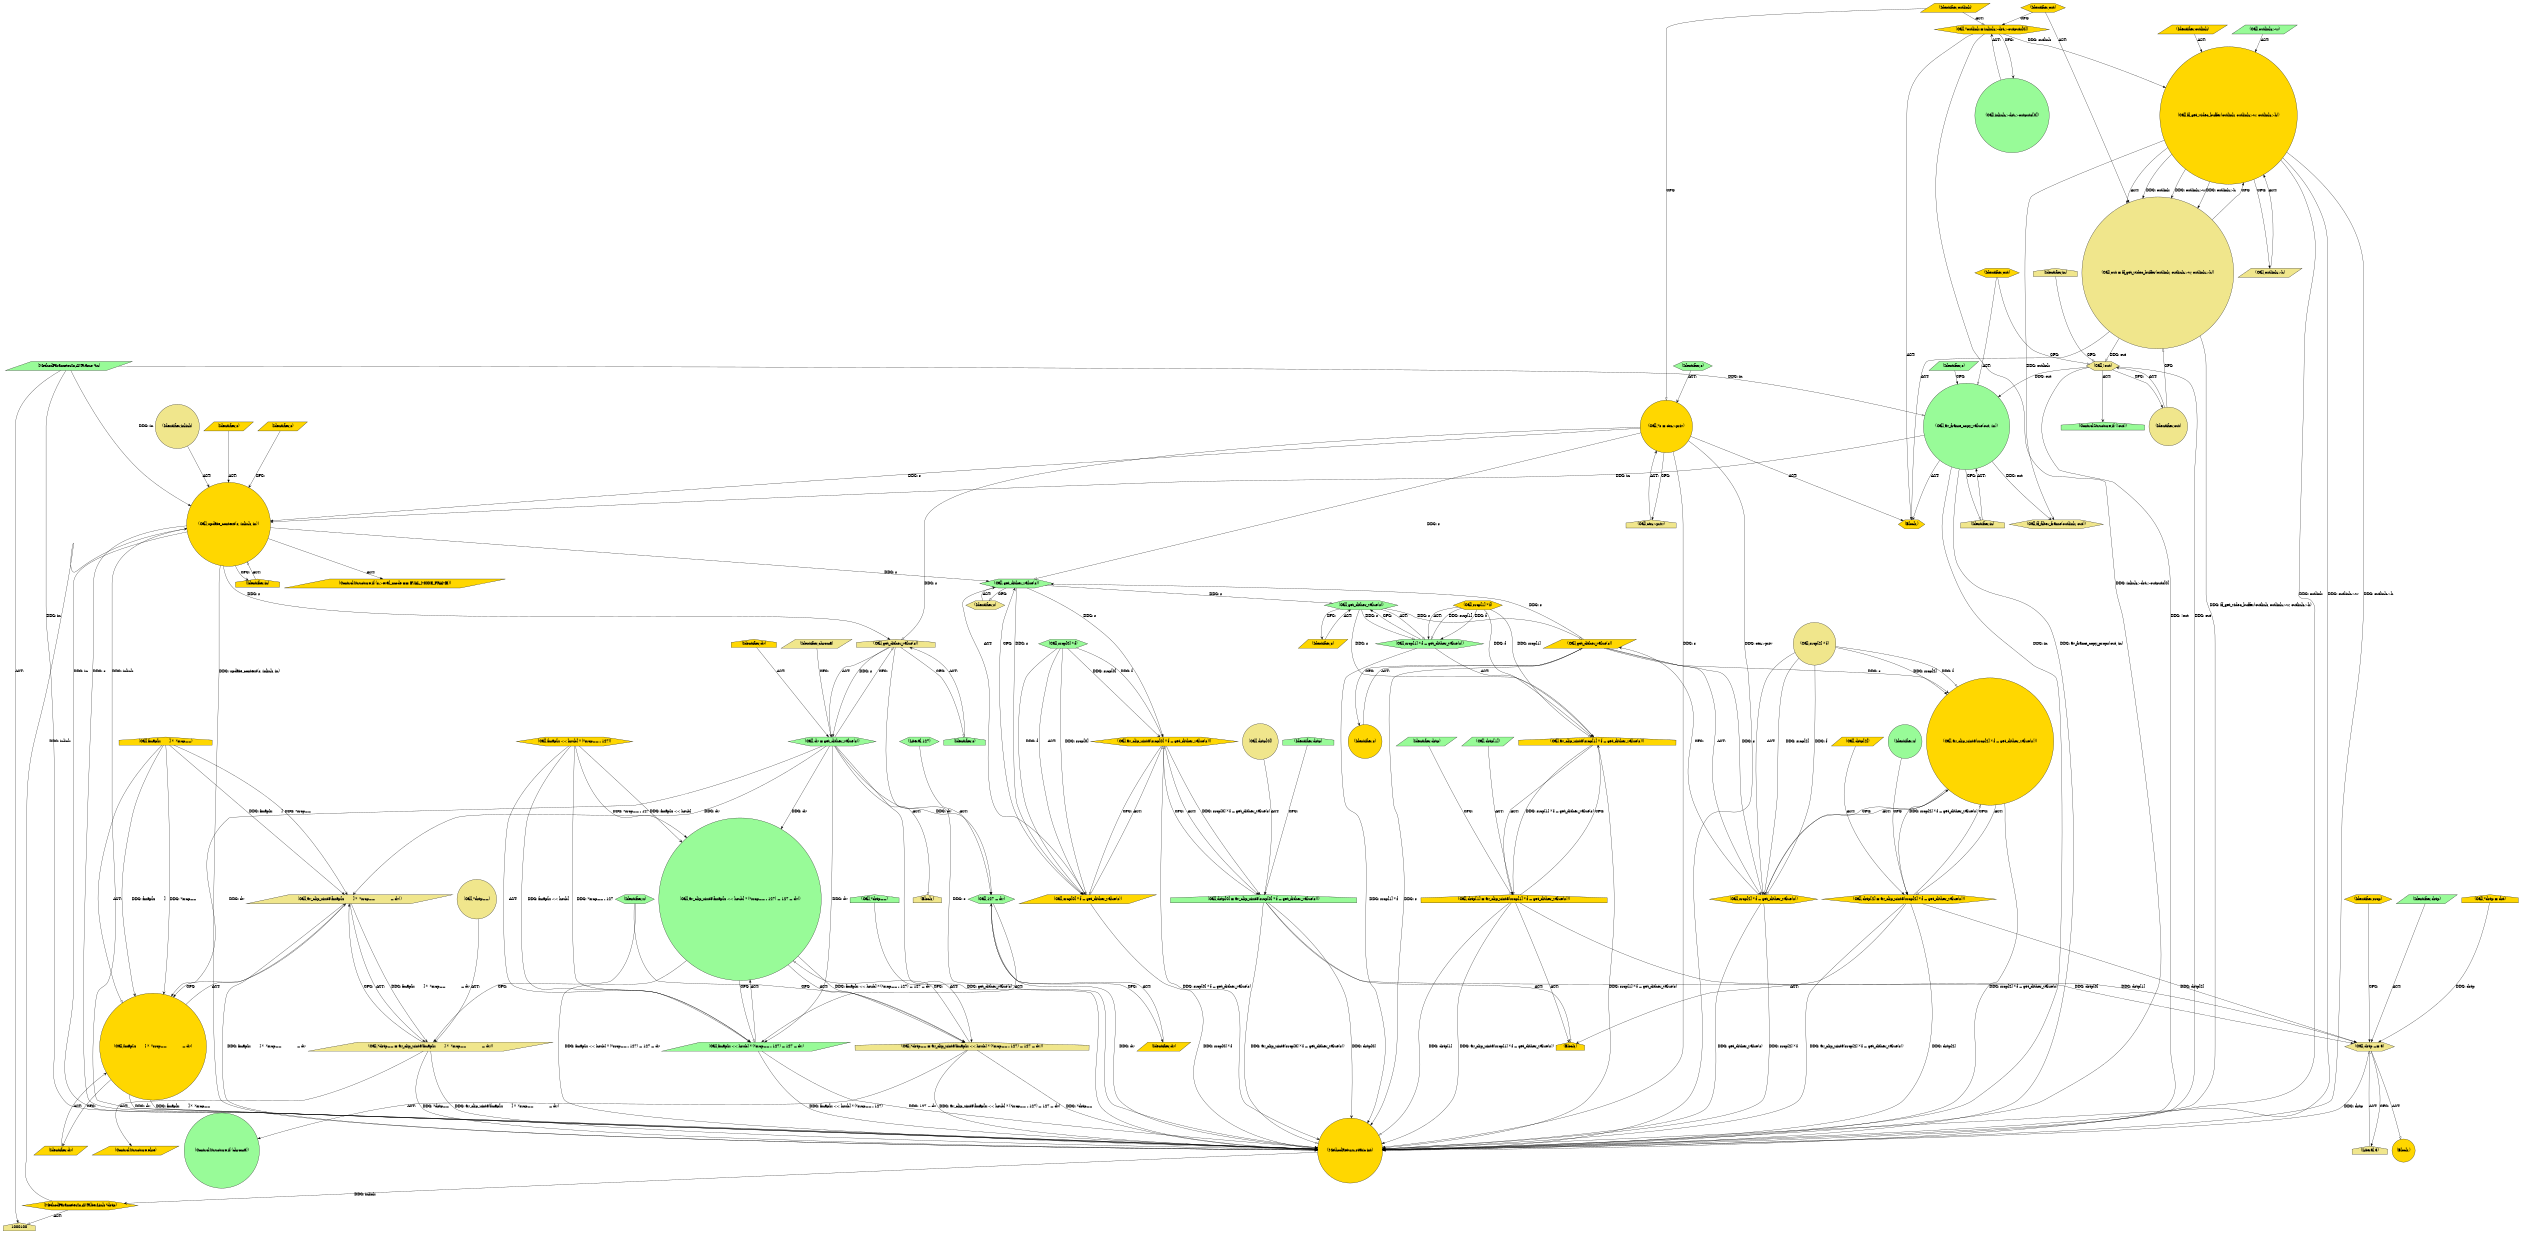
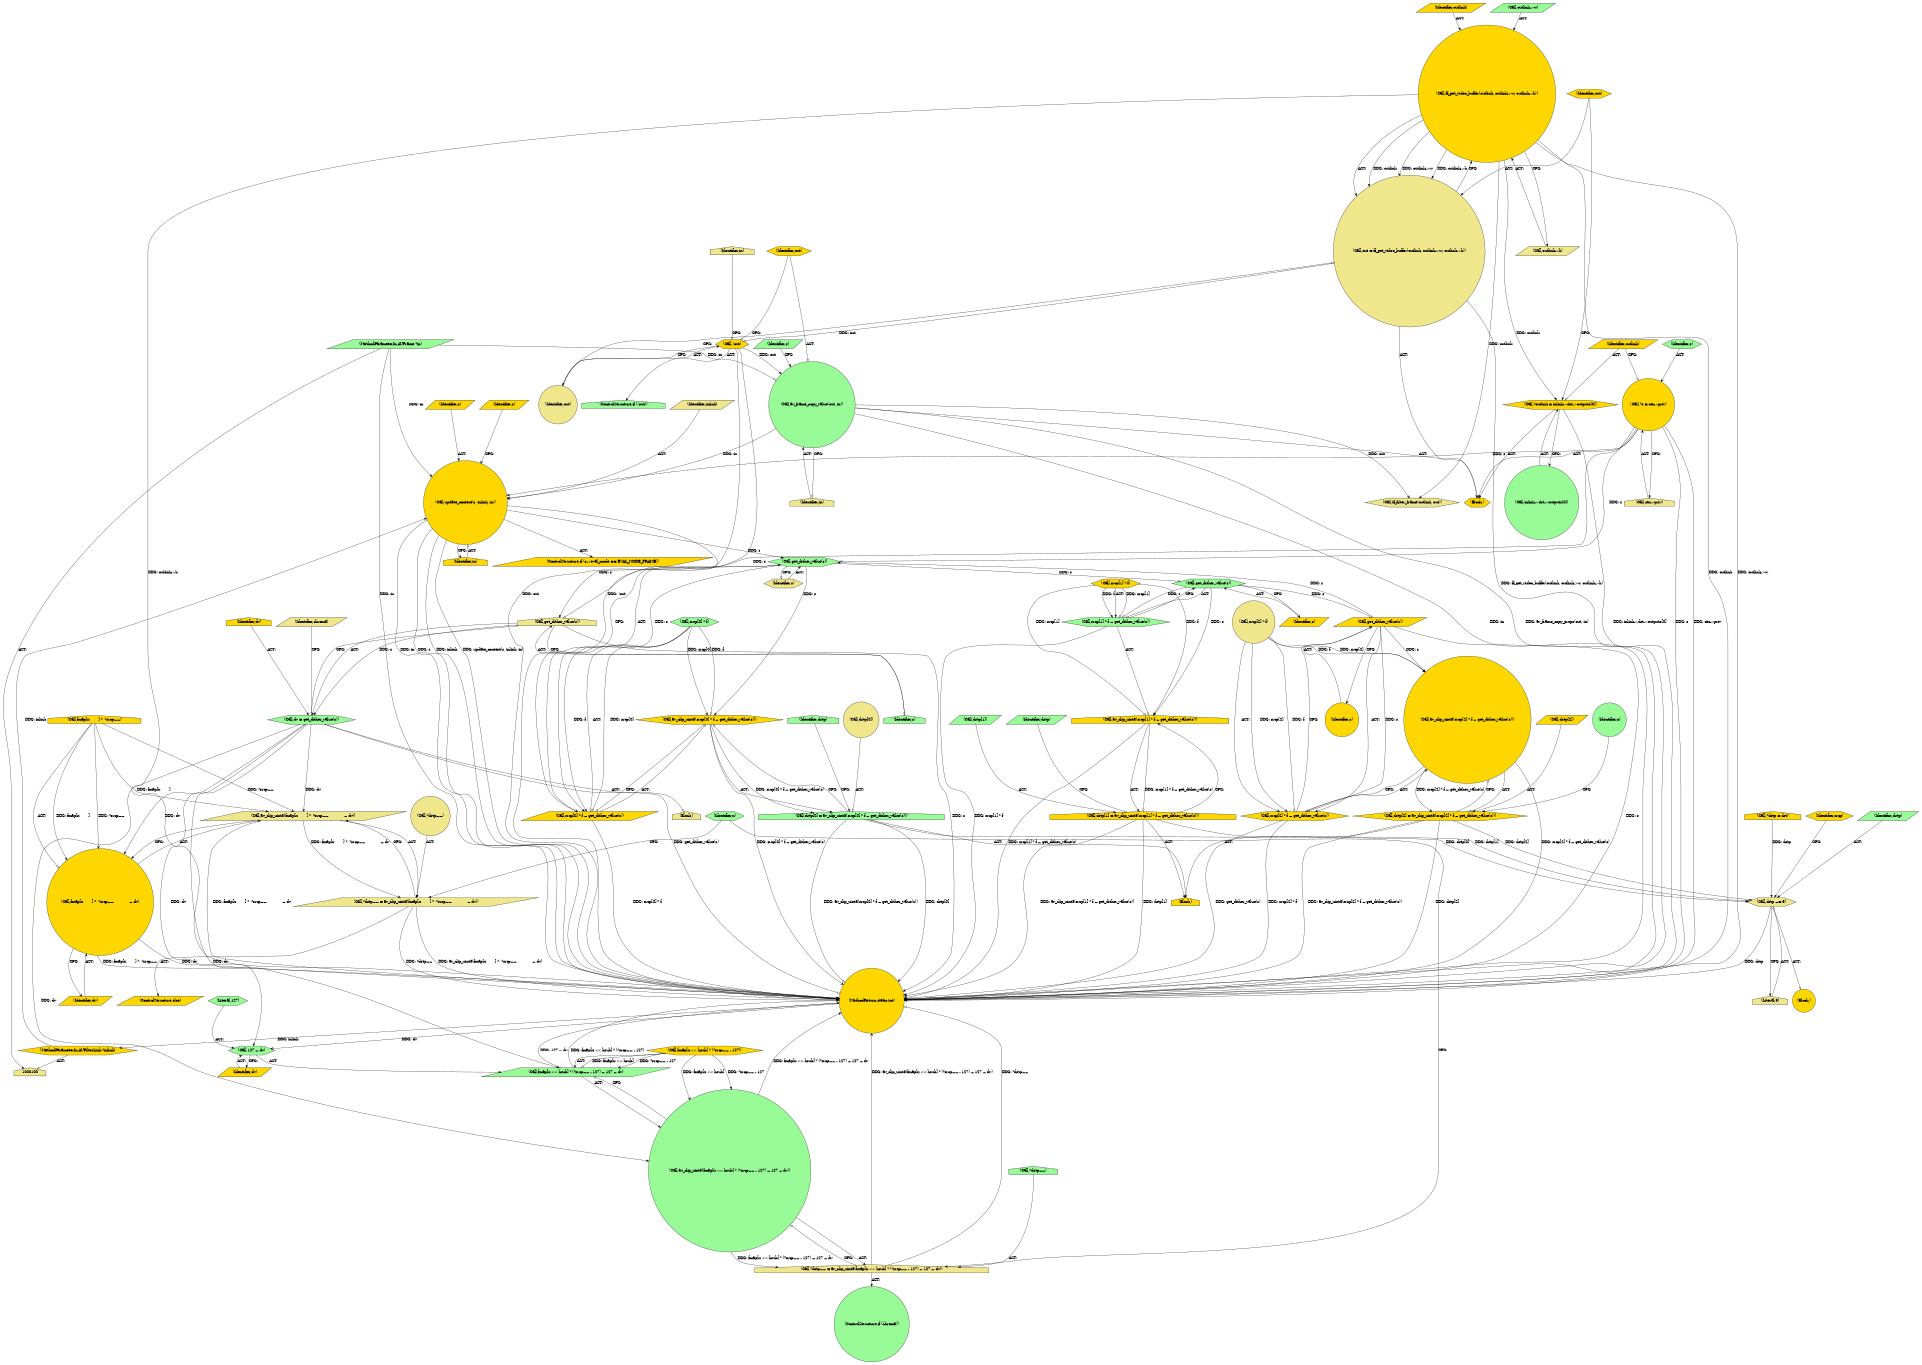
(2084, 57) -> (1505, 285)
(2103, 366) -> (732, 344)
(177, 426) -> (702, 405)
(1114, 1060) -> (556, 1026)
(80, 1206) -> (78, 1051)
